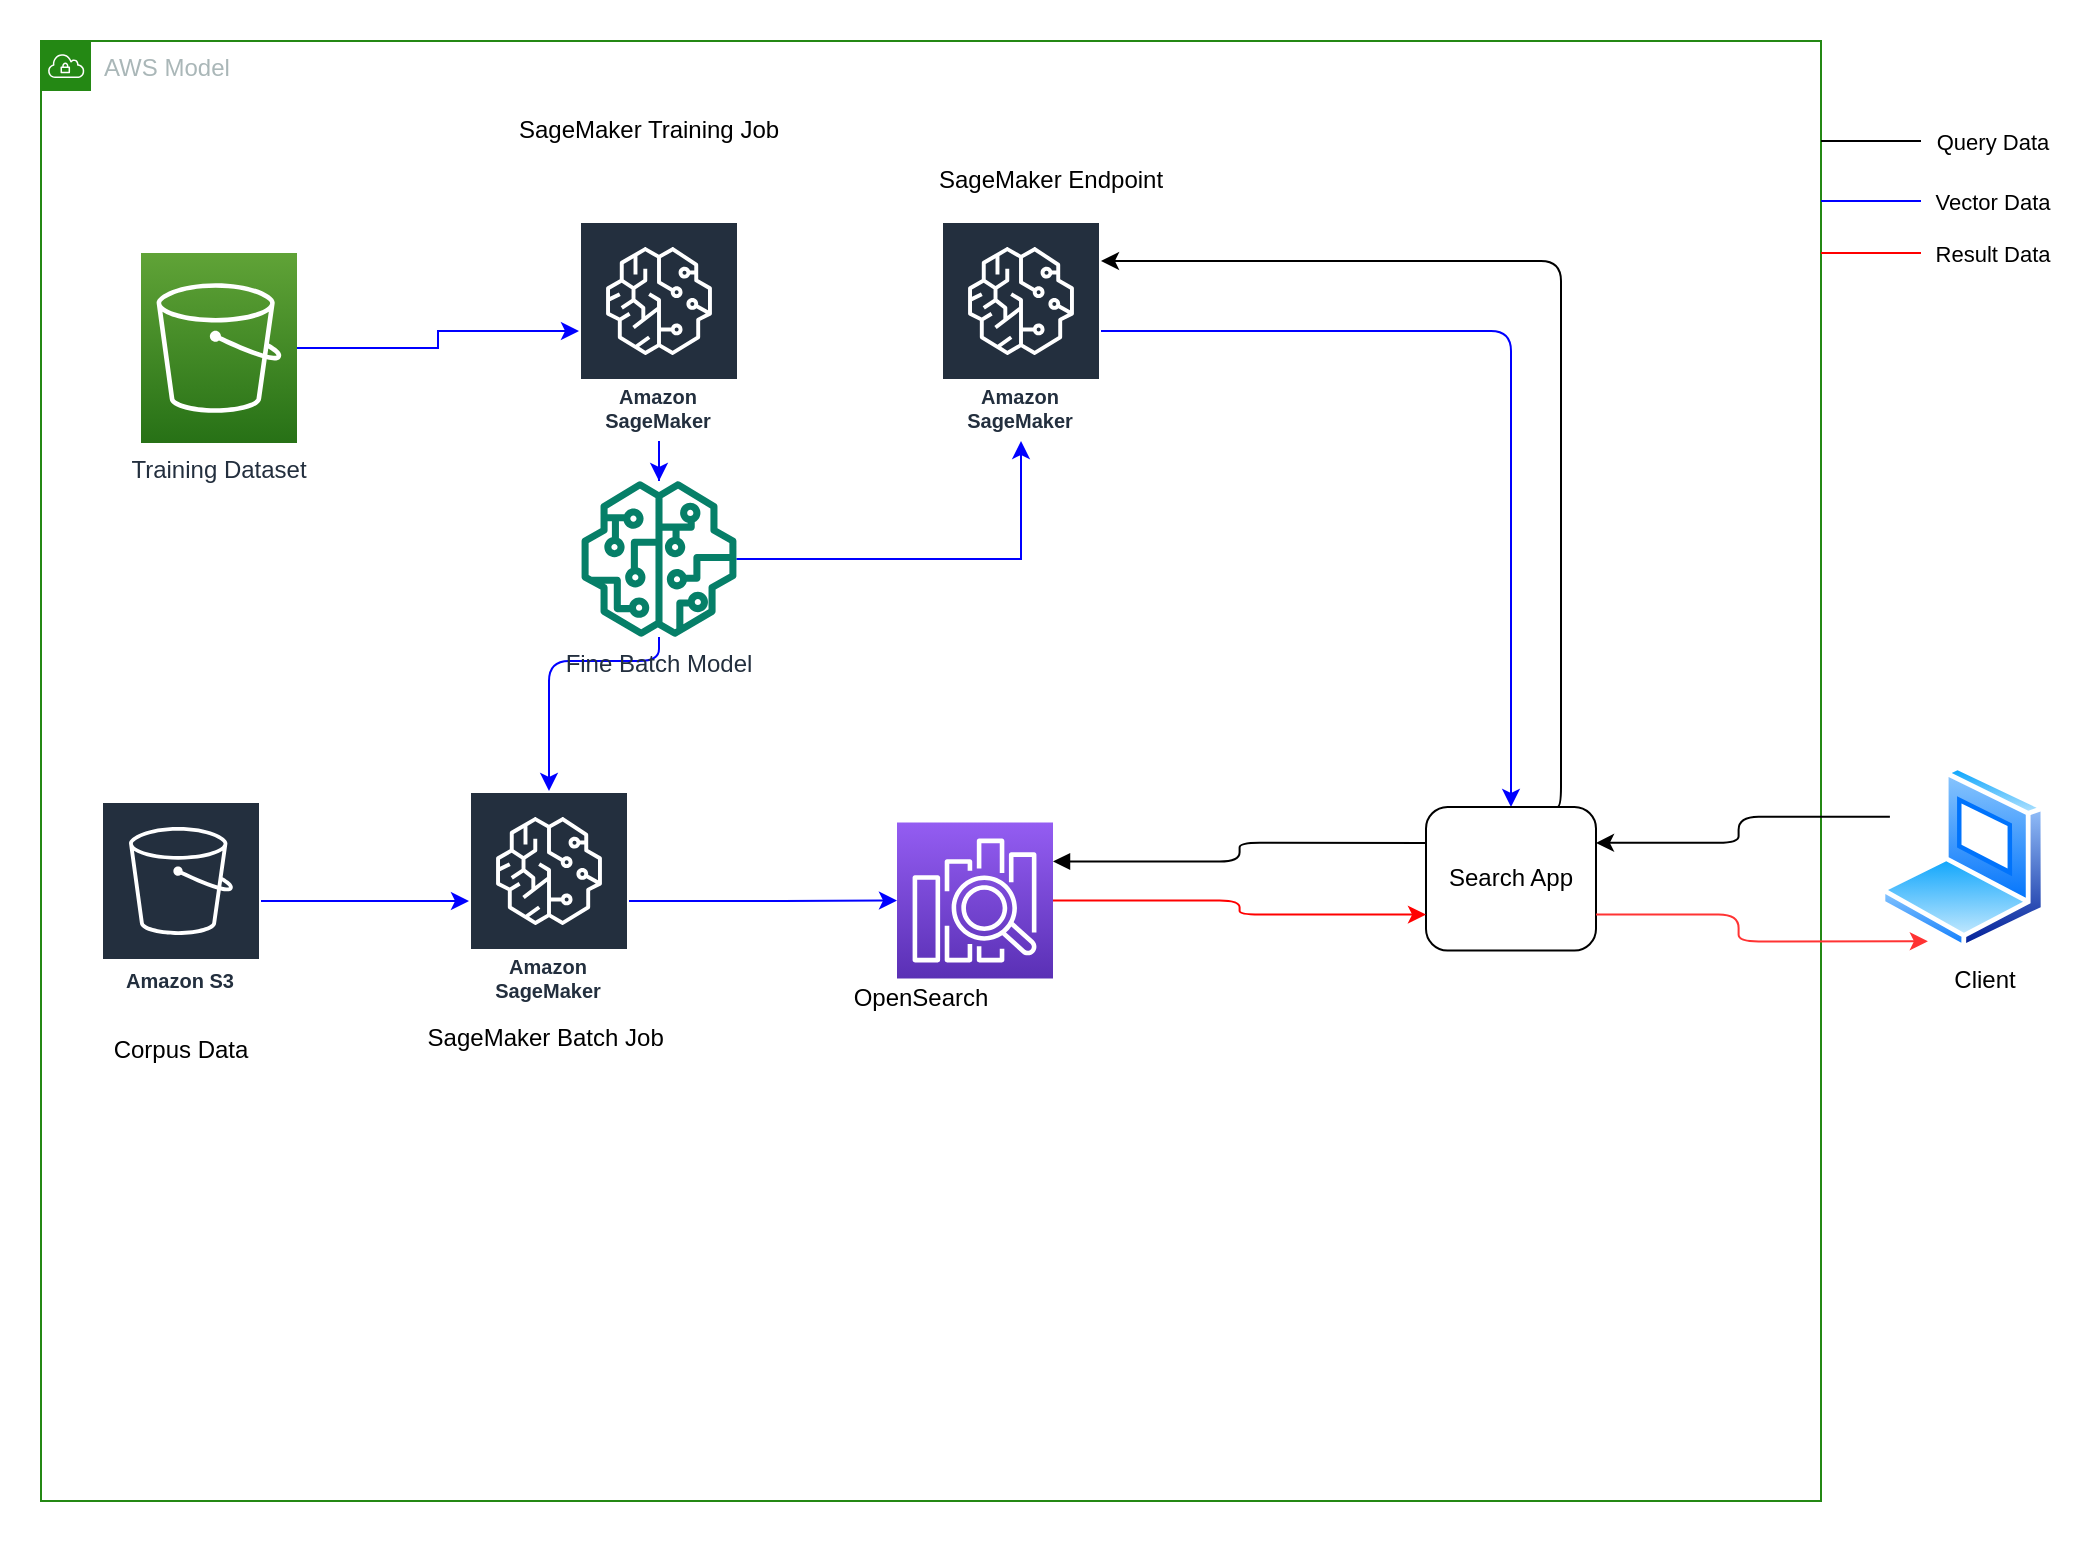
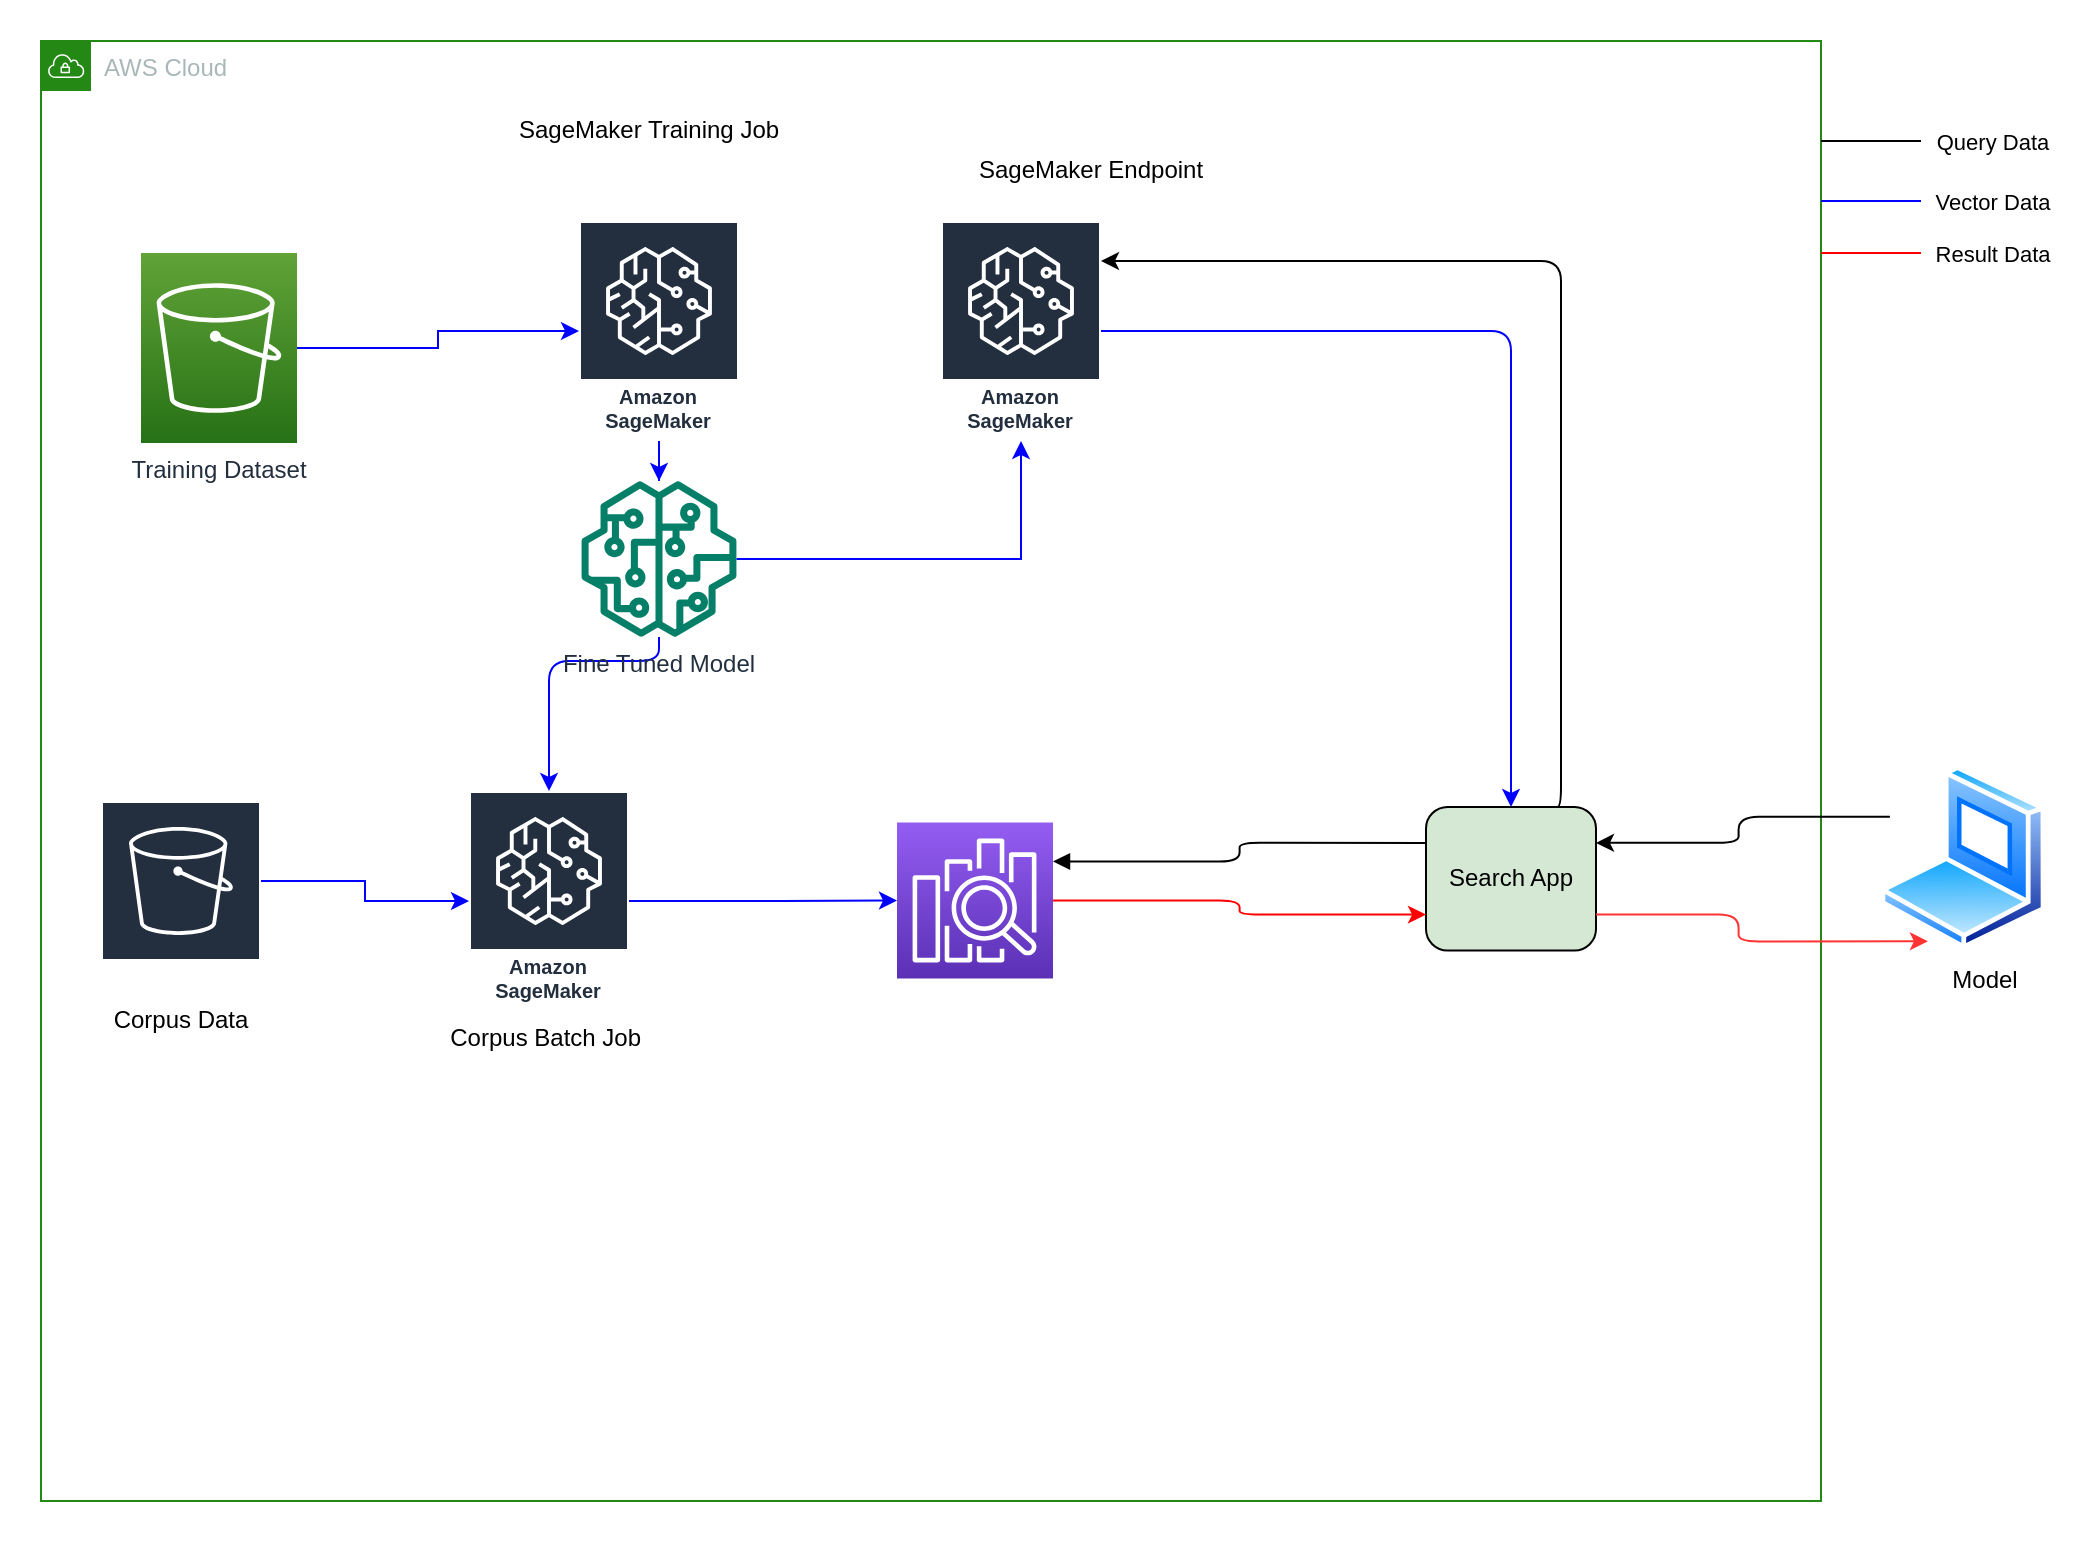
(159, 69) -> (159, 69)
(1051, 181) -> (1091, 171)
(660, 665) -> (660, 665)
(1511, 879) -> (1511, 879)
(181, 901) -> (181, 881)
(1986, 981) -> (1986, 981)
(921, 999) -> none
(550, 1039) -> (550, 1039)
(181, 1051) -> (181, 1021)
